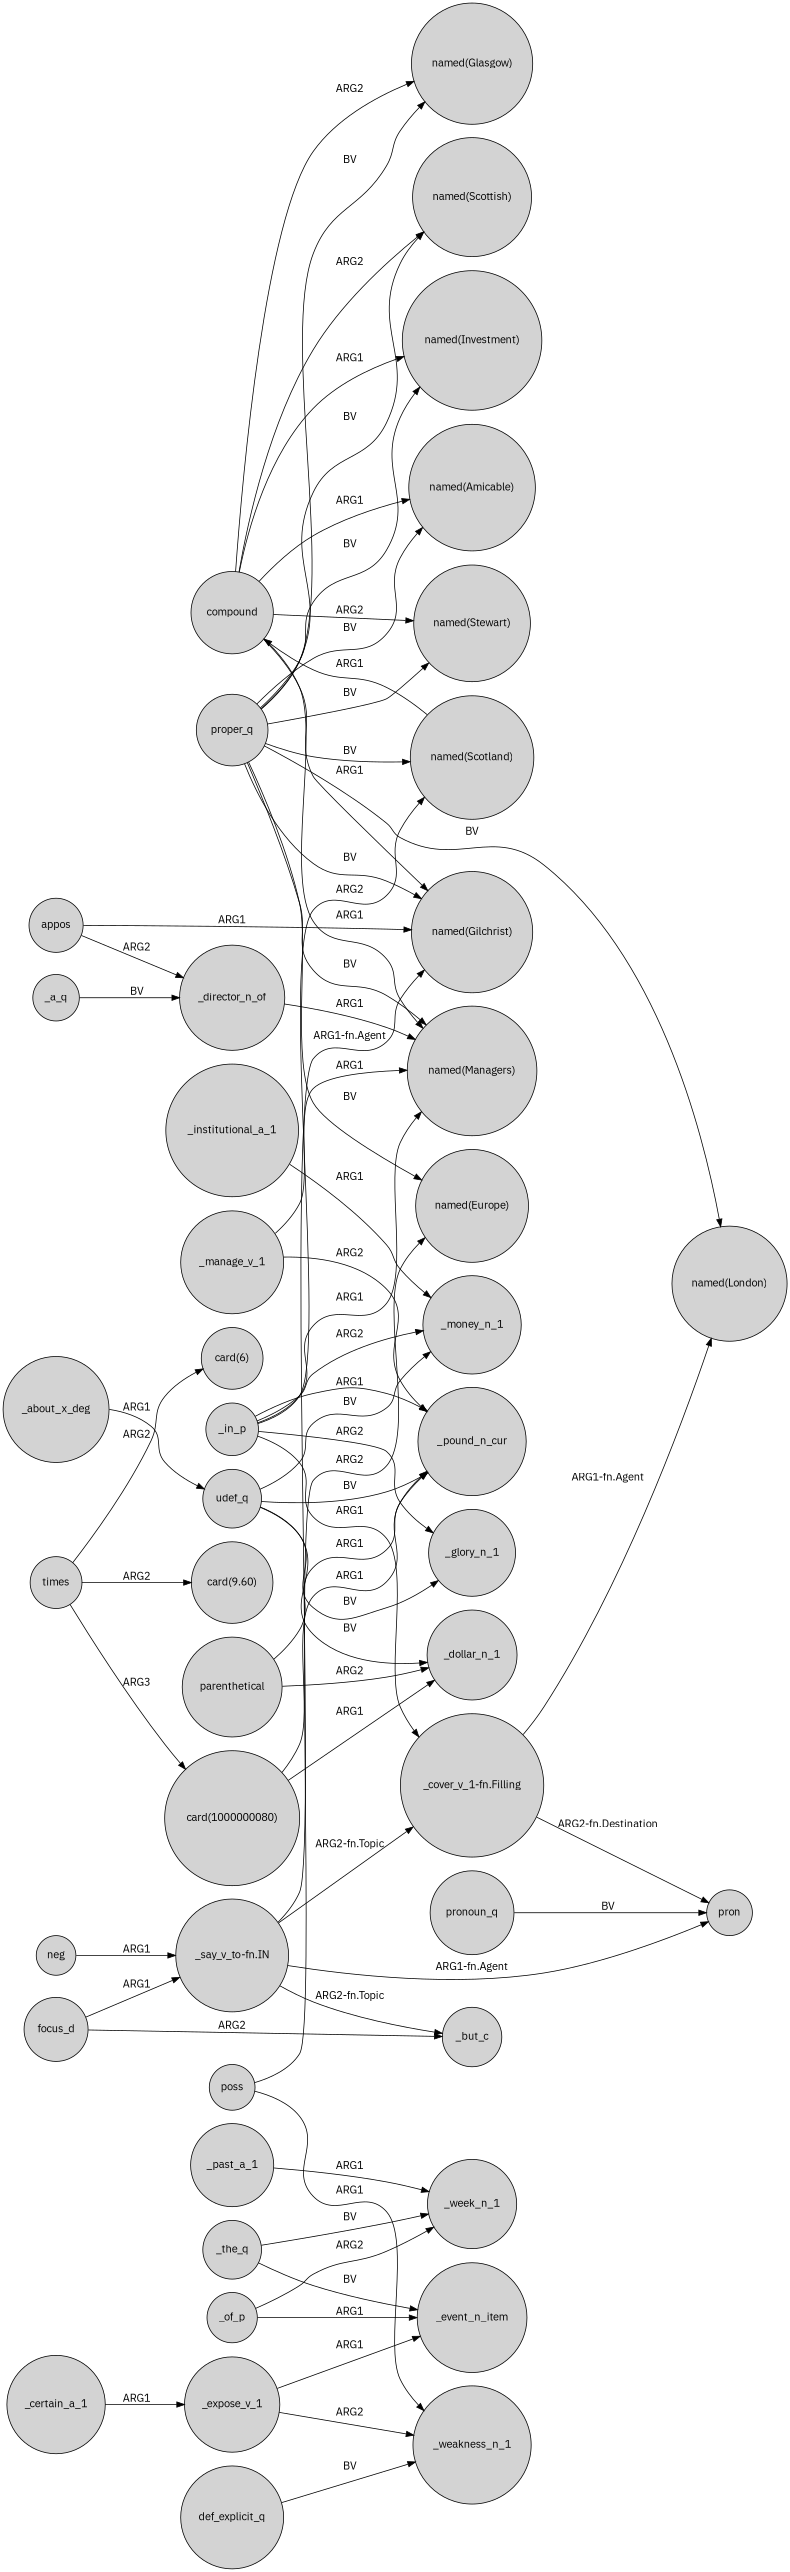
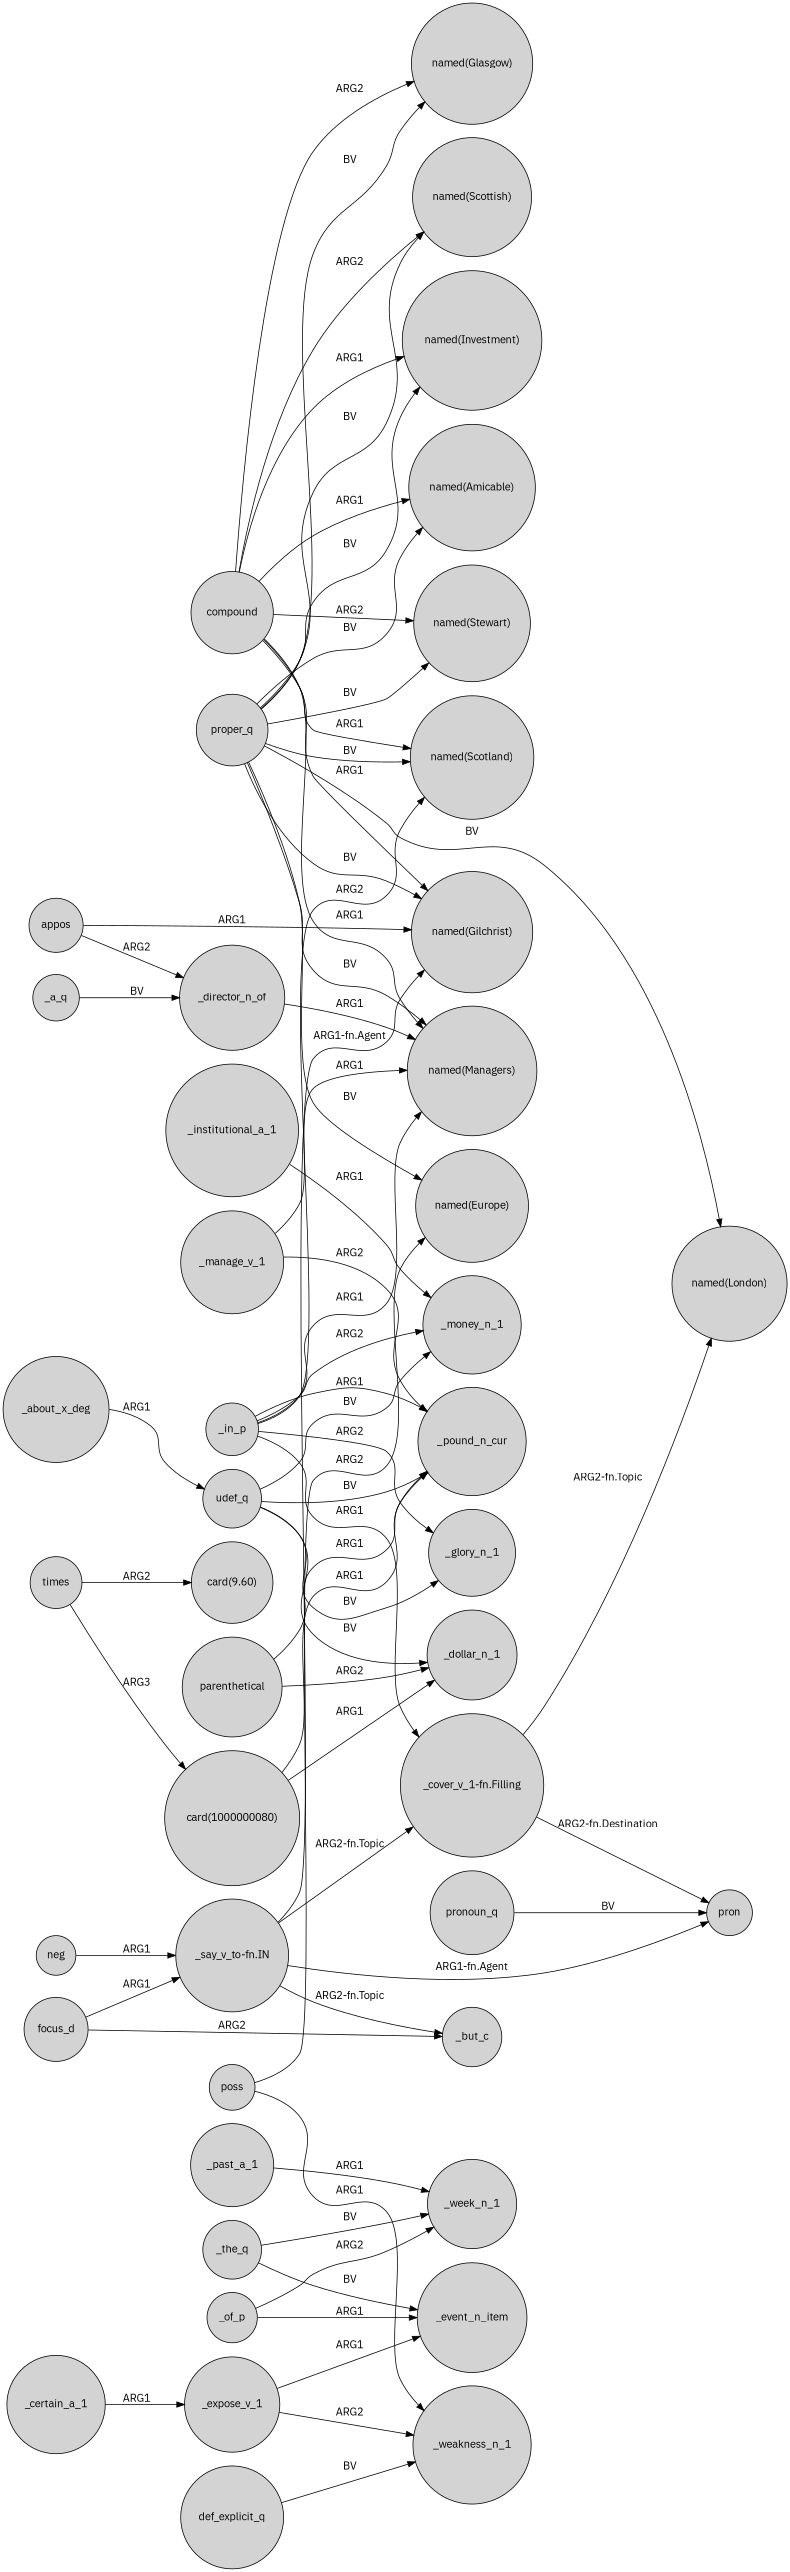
(349, 678) -> (312, 729)
(232, 1358) -> none
(608, 1478) -> (608, 1478)
